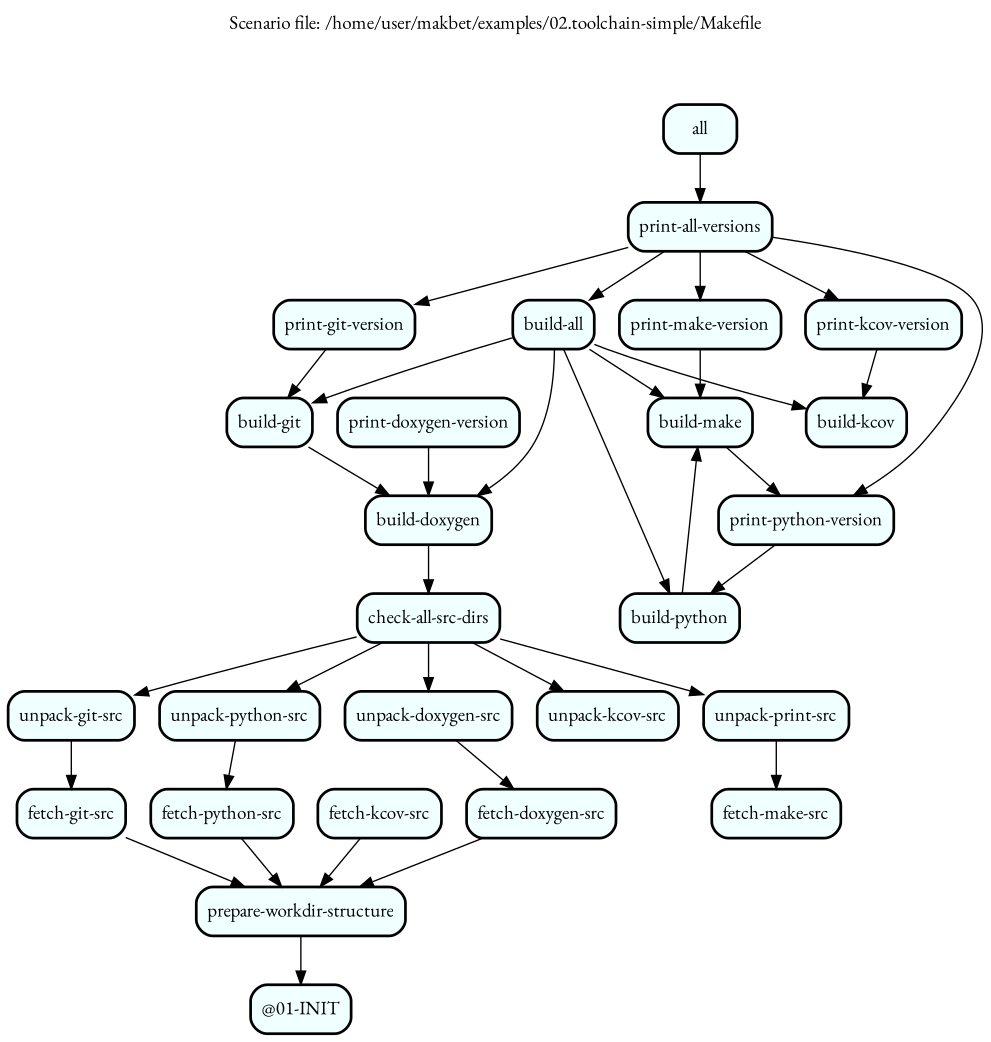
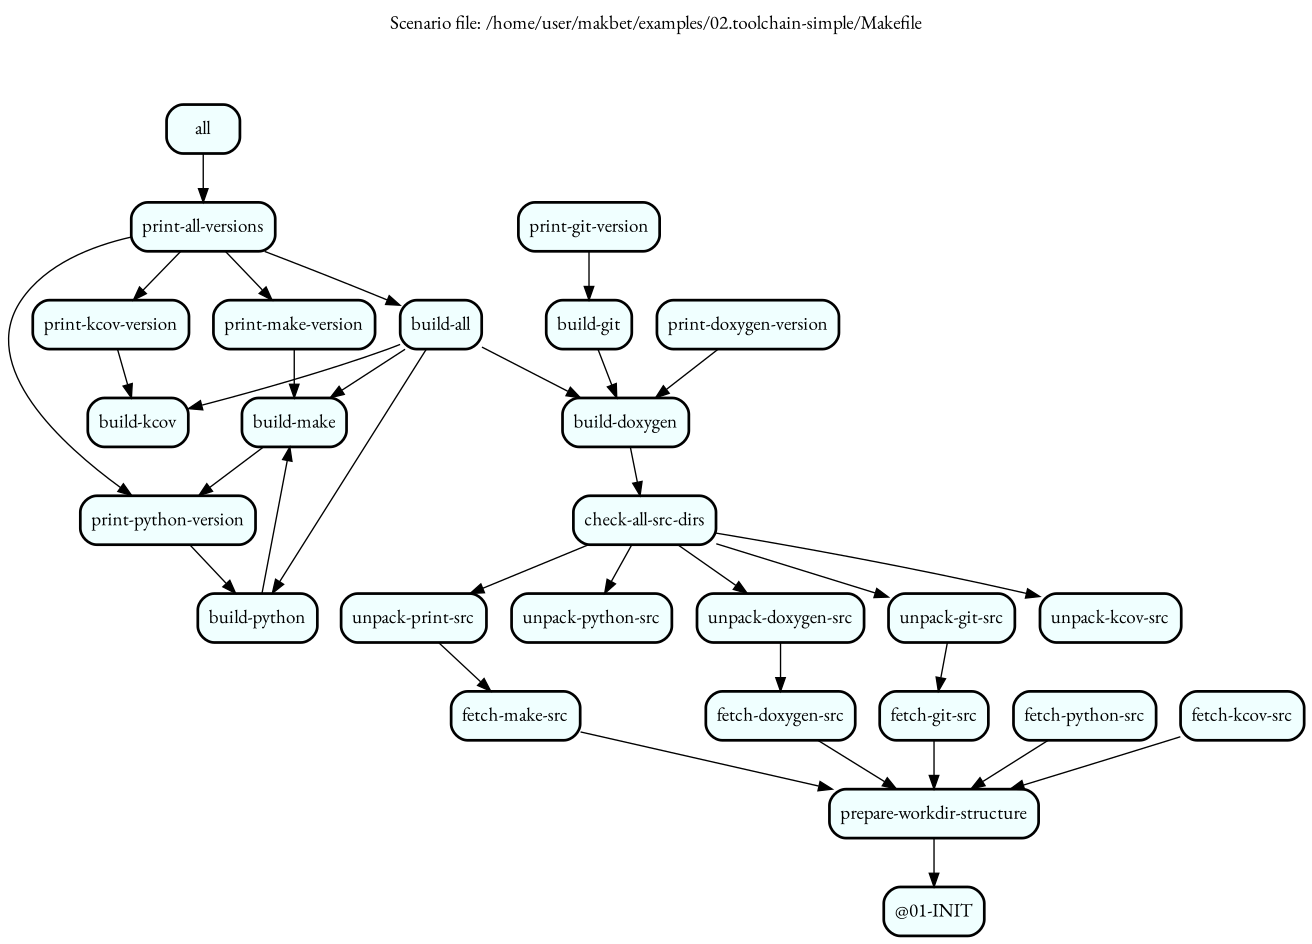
(528, 274) -> none
(419, 366) -> none
(232, 758) -> none
none -> (700, 759)
